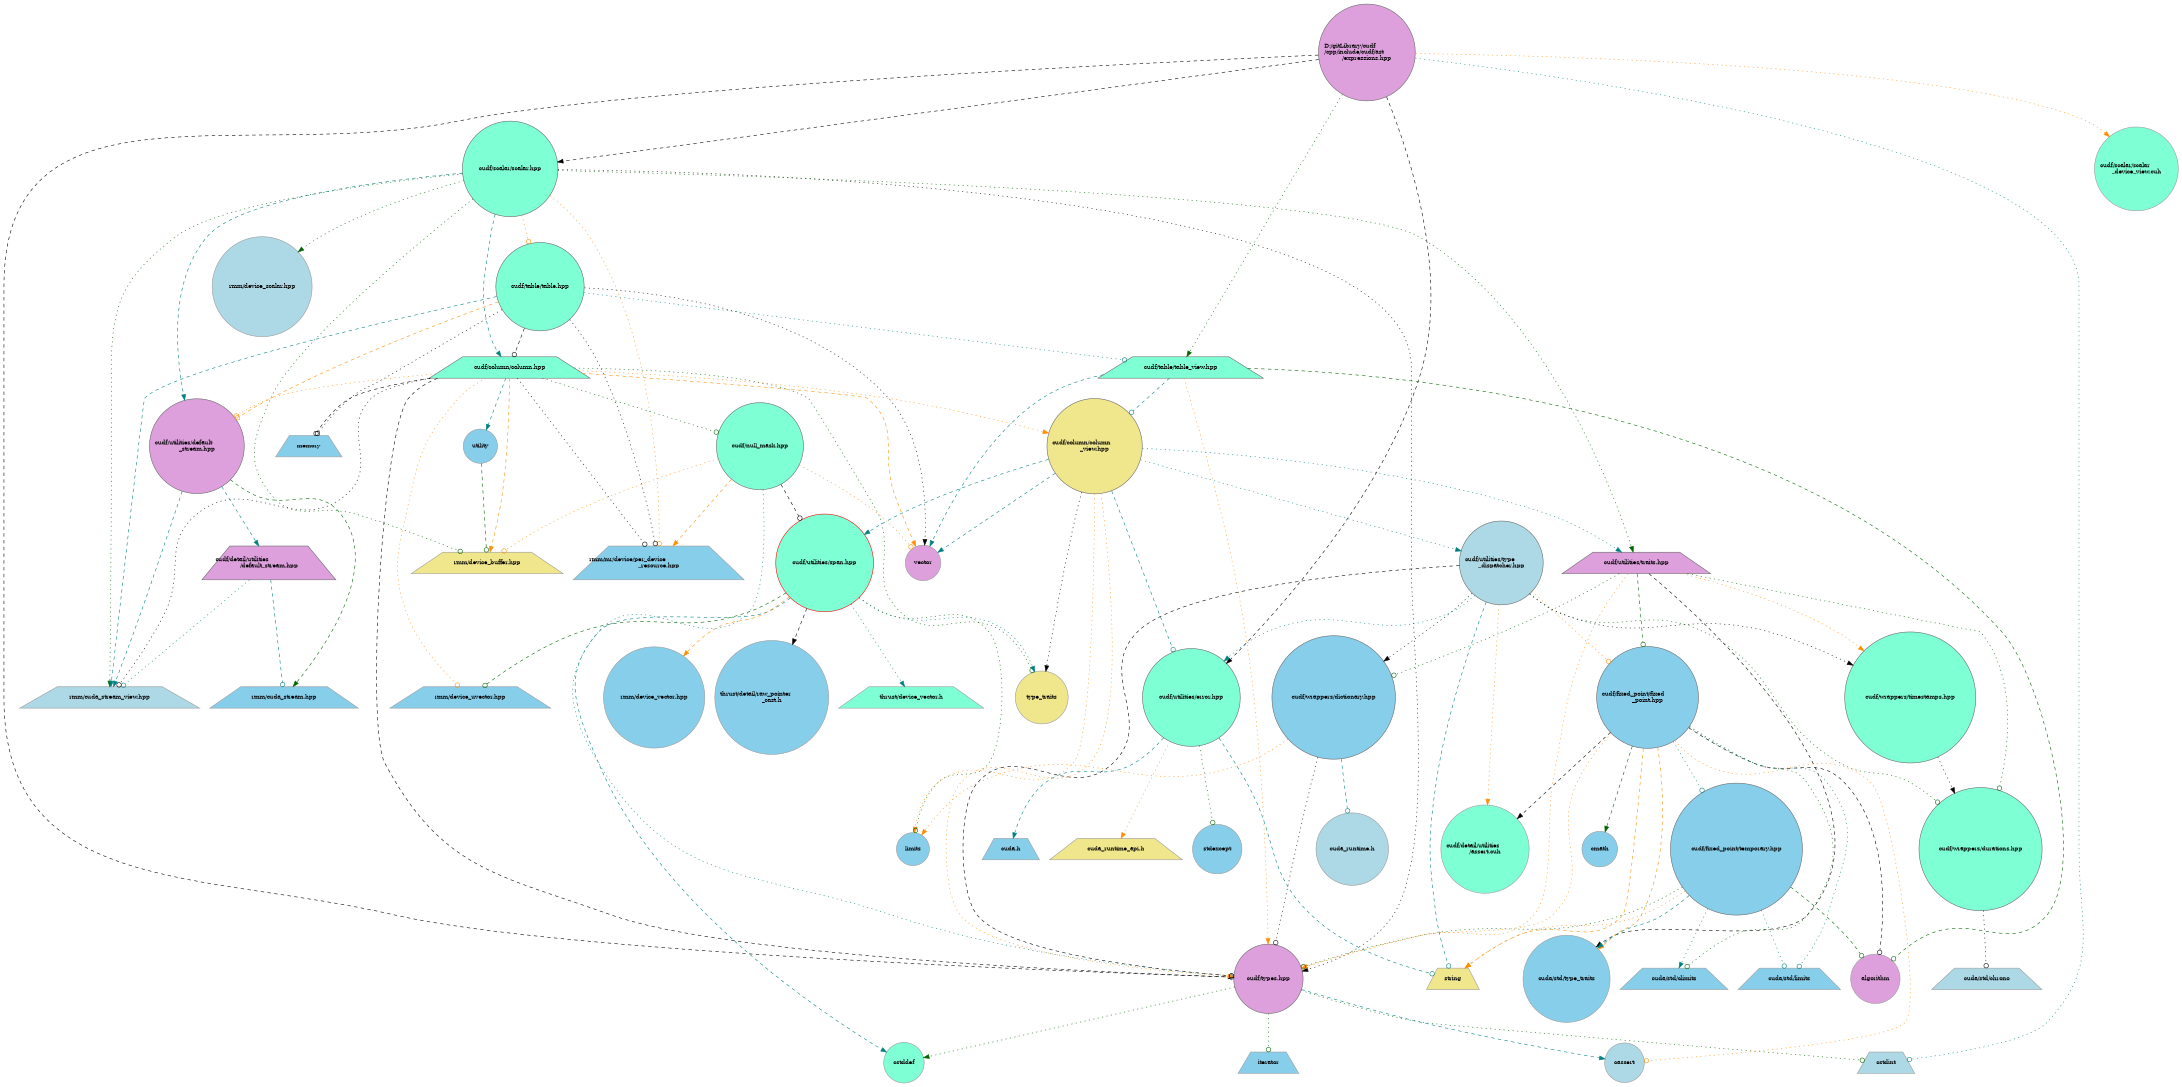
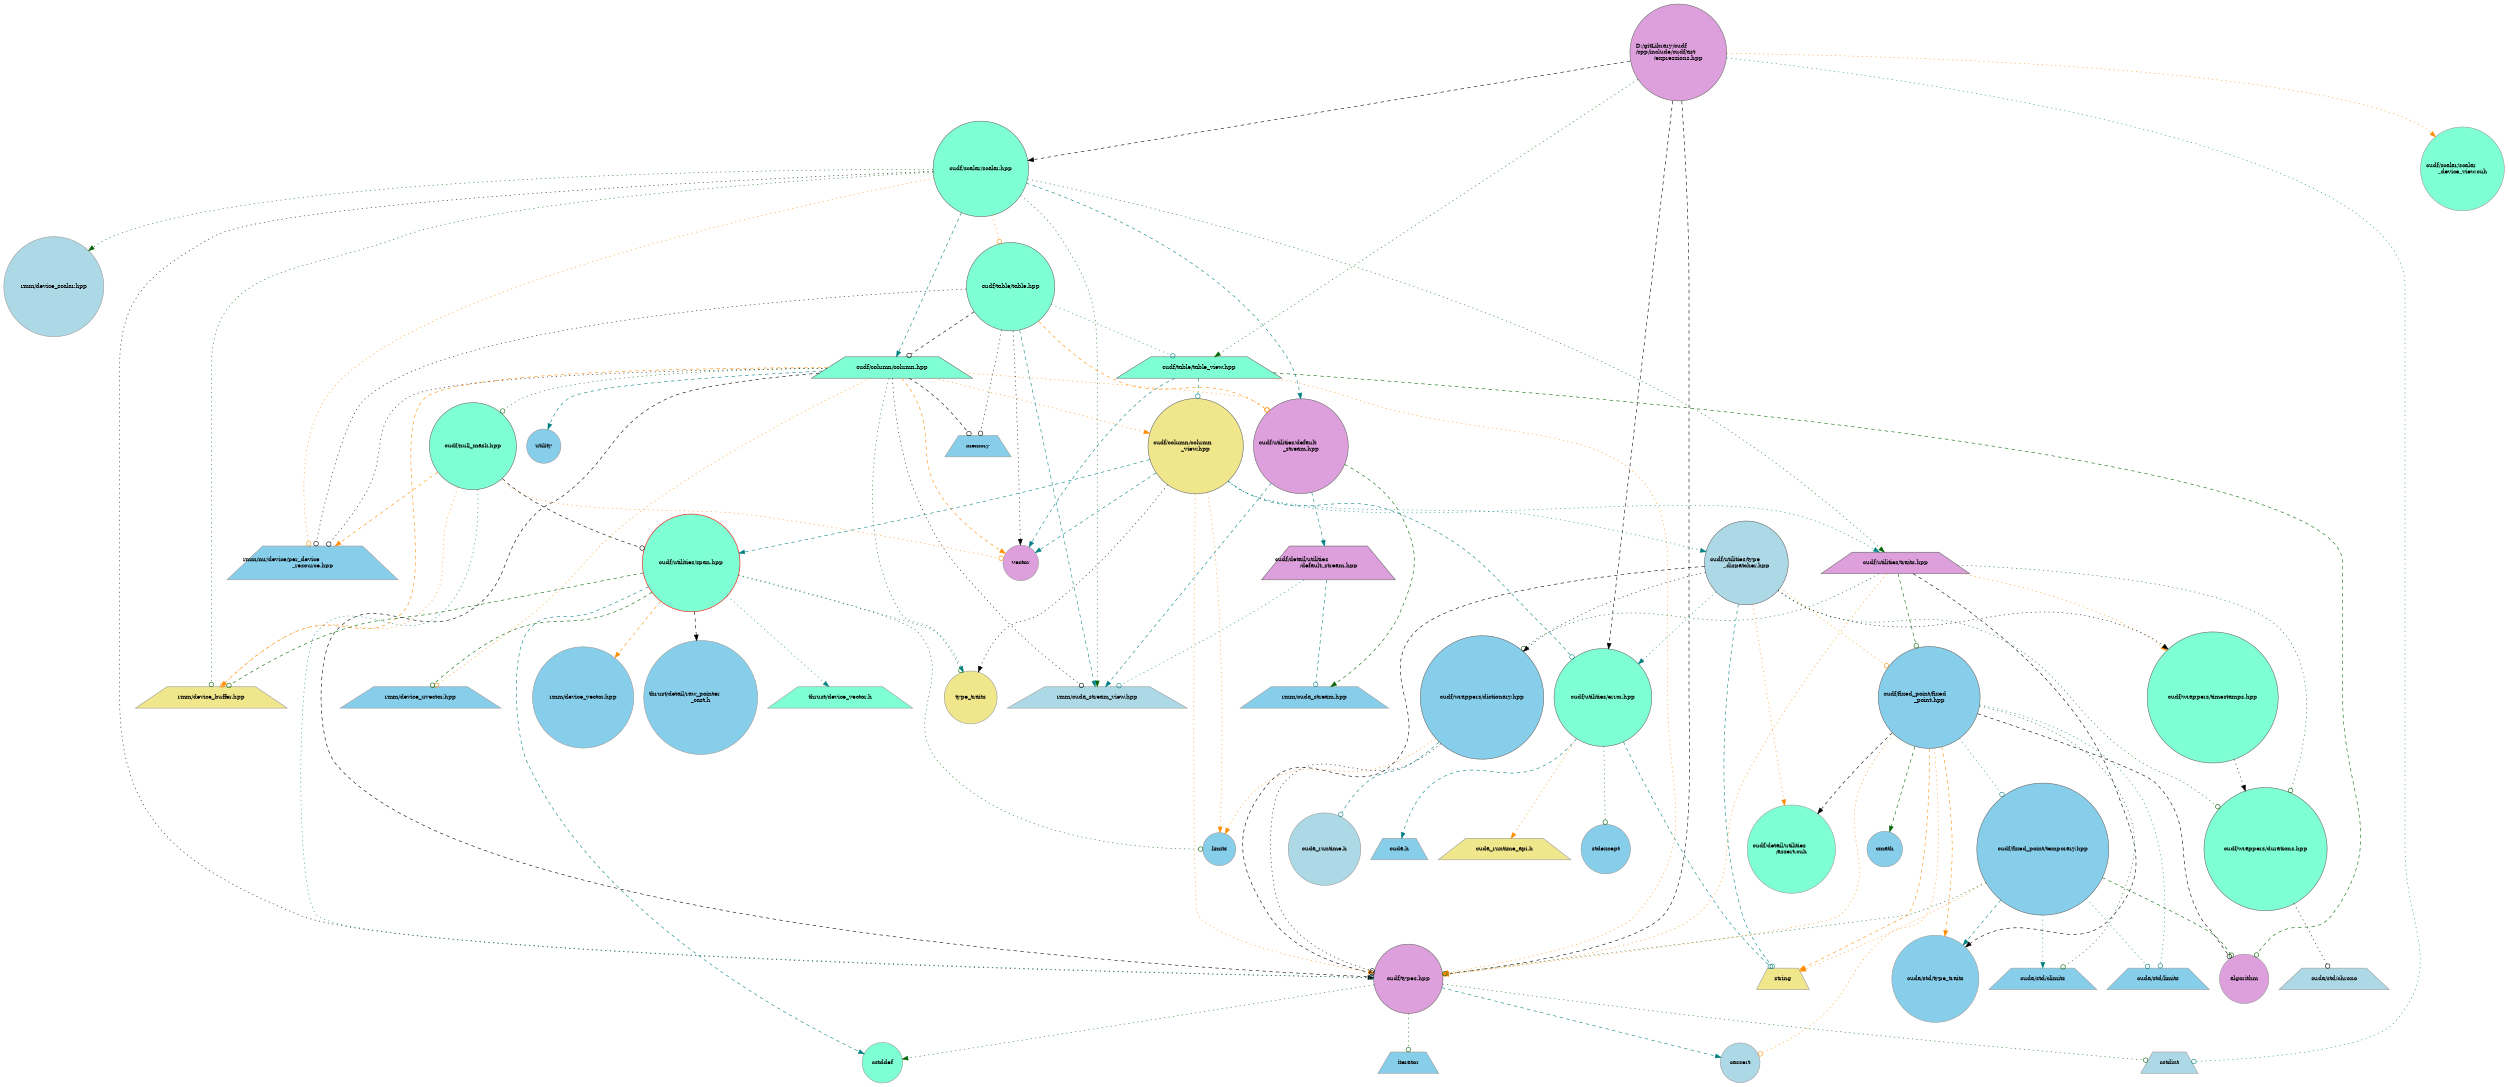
(484, 505) -> (432, 614)
